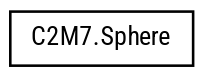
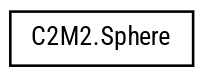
(102, 39) -> (102, 39)
